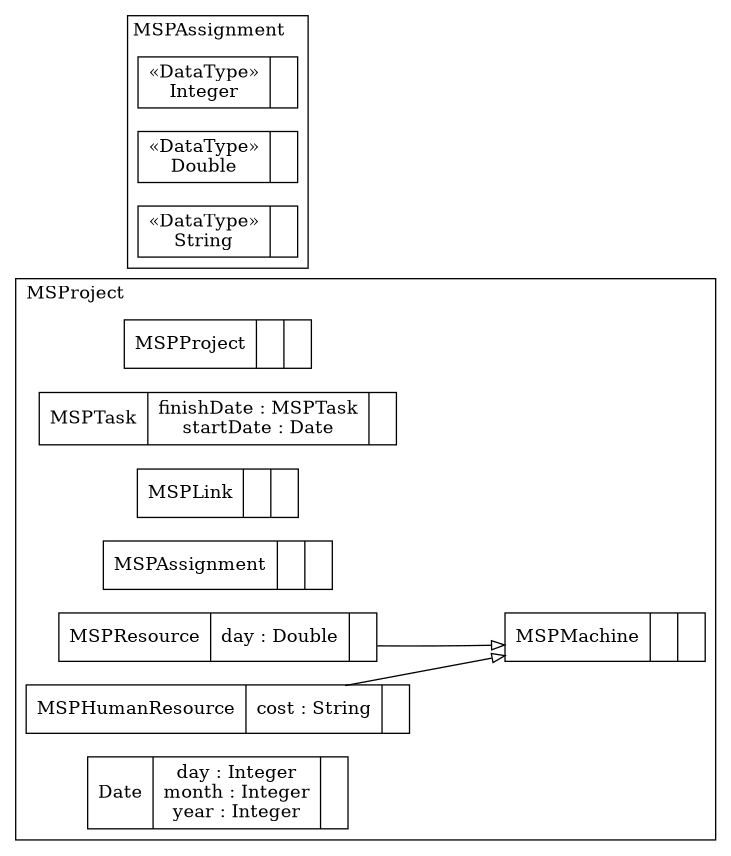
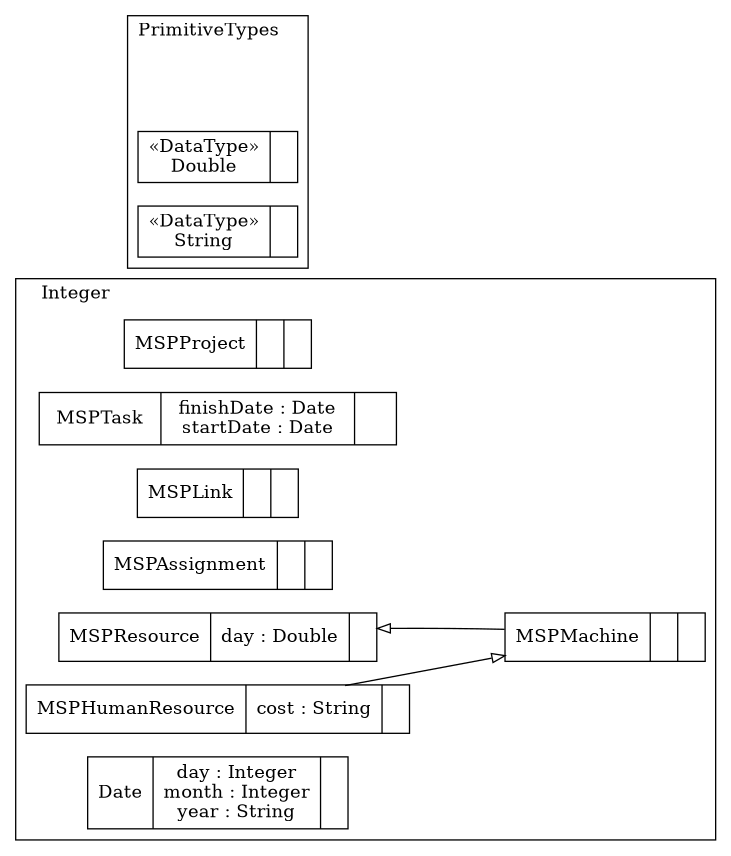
(209, 31) -> (209, 31)
(218, 82) -> none
(76, 294) -> (76, 294)
(258, 408) -> (258, 408)
(434, 646) -> (448, 628)
(237, 812) -> (237, 812)
